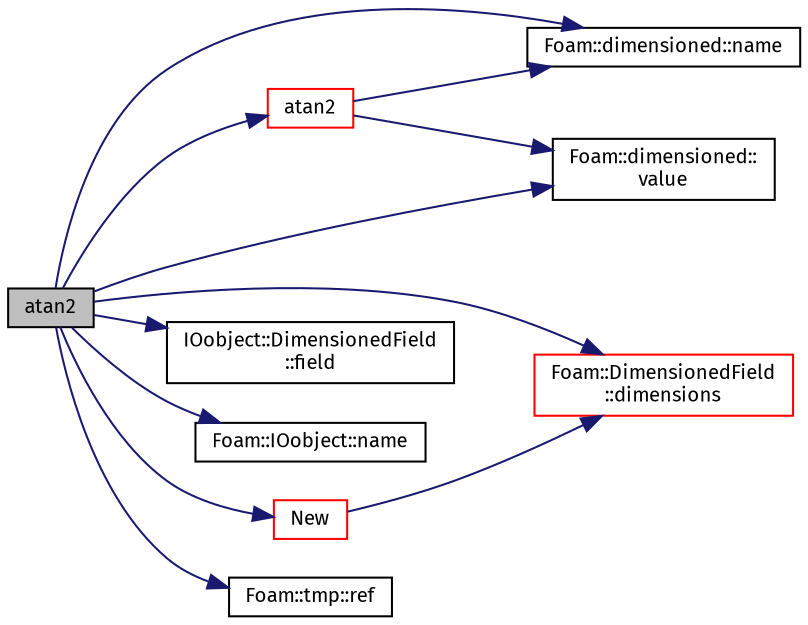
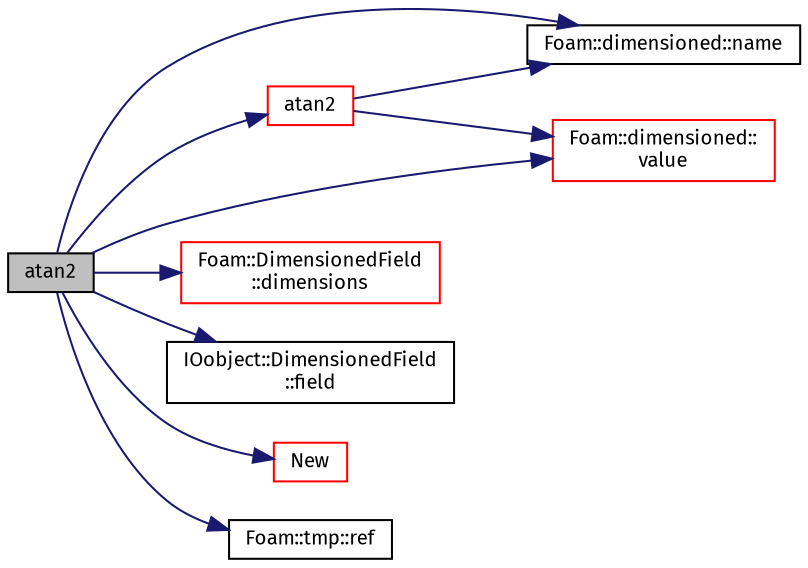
(664, 169) -> (664, 151)
(311, 442) -> none
(468, 476) -> none
